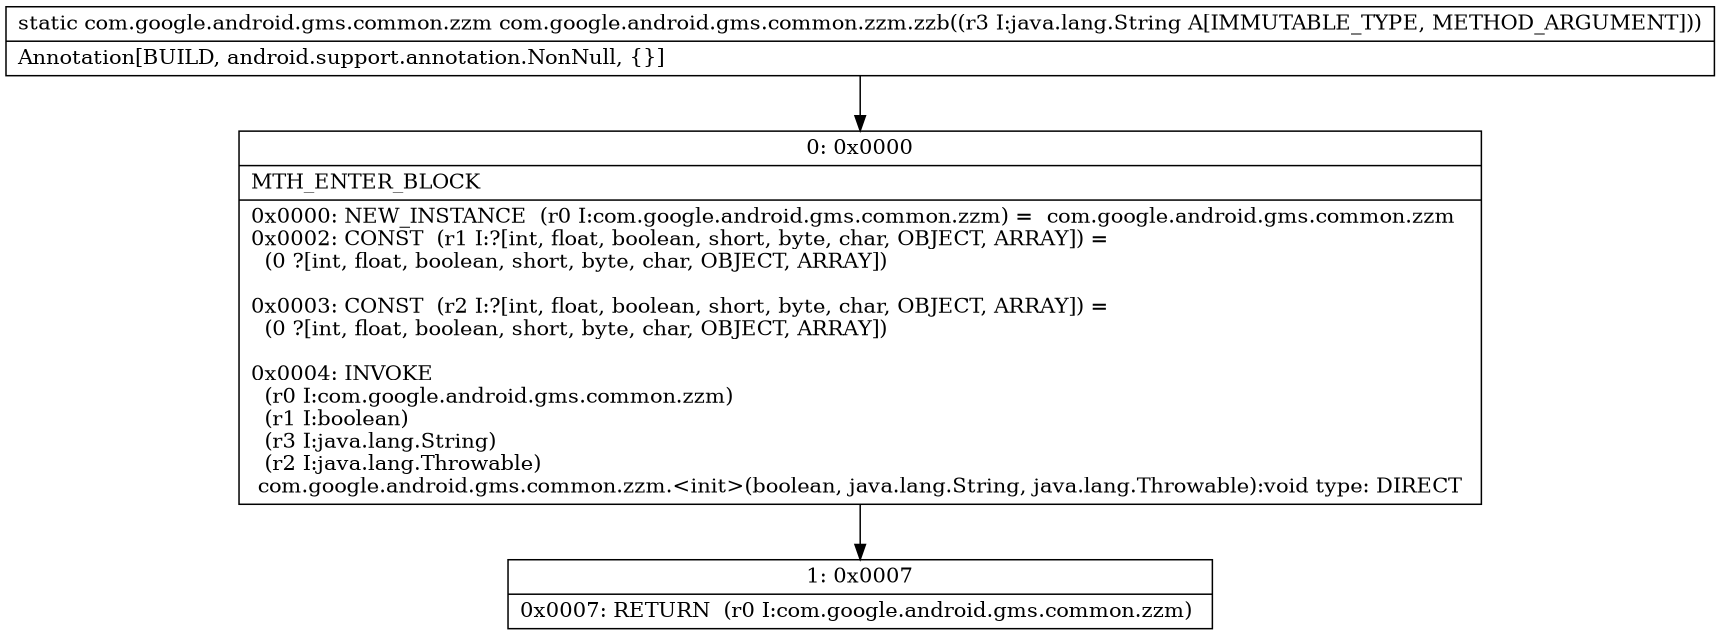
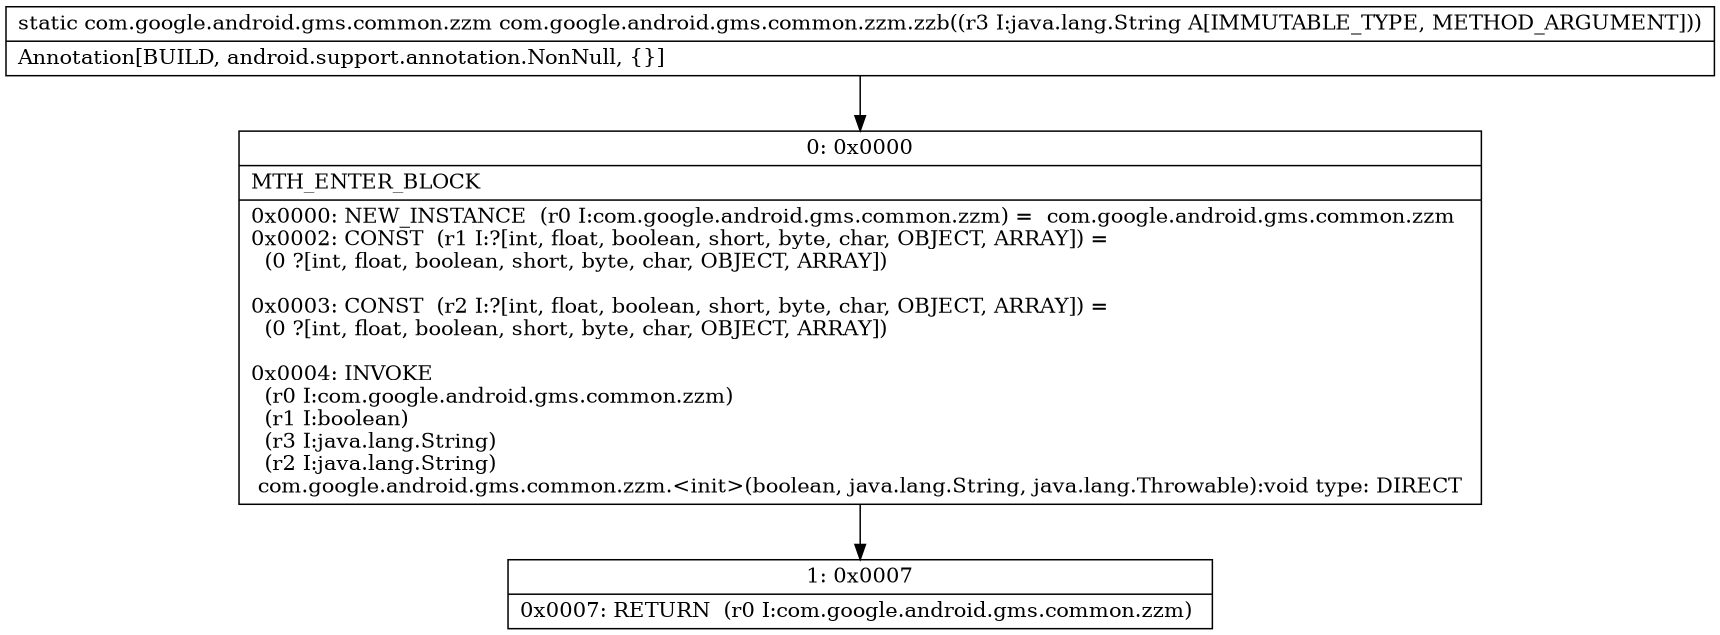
(396, 464) -> (374, 464)
